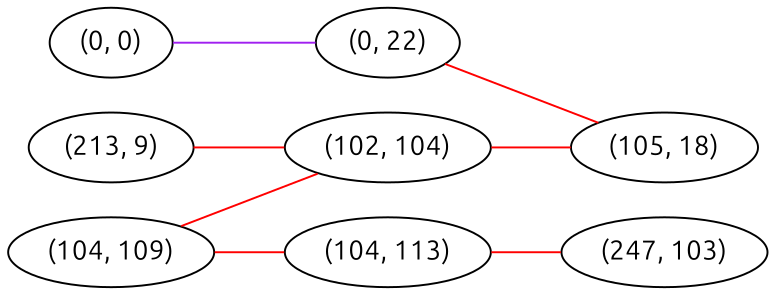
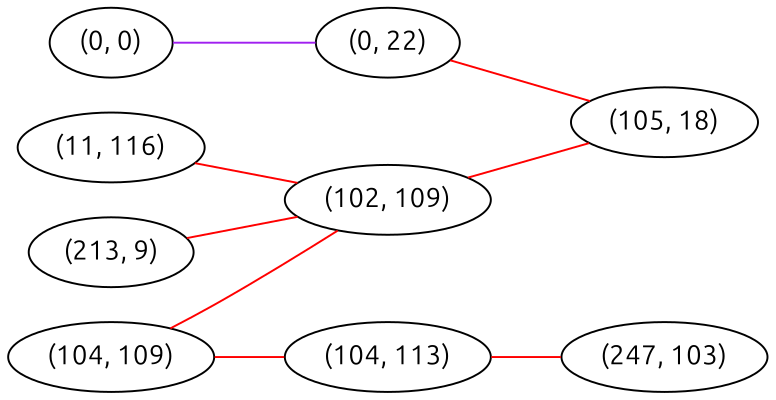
none -> (111, 147)
(388, 147) -> (388, 200)
